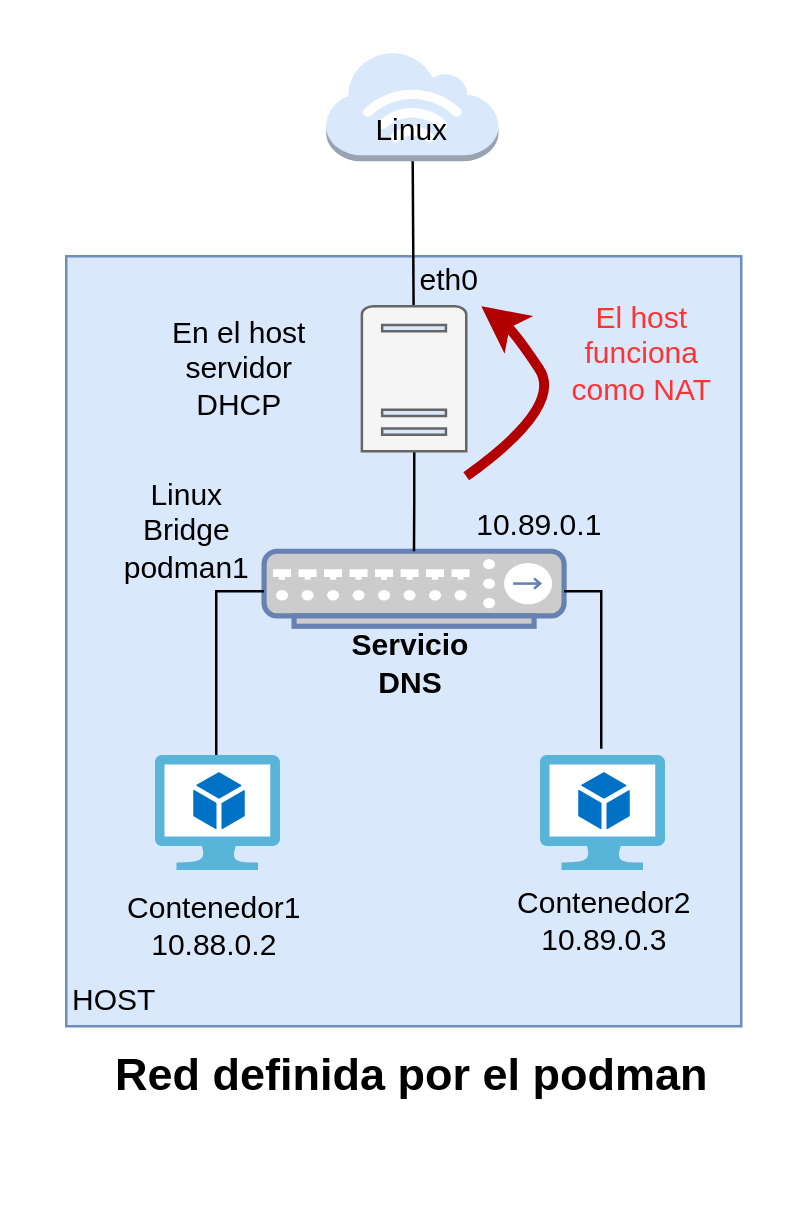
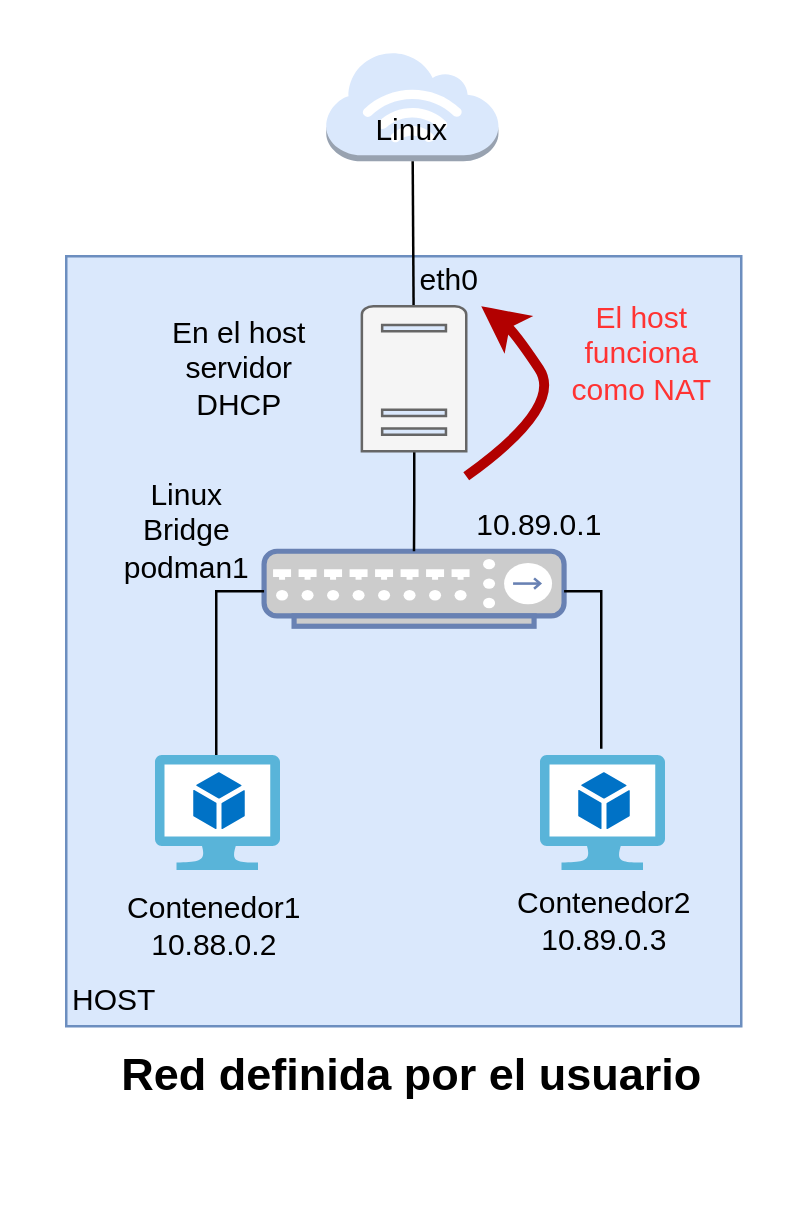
(412, 664) -> none
(413, 1076) -> (413, 1076)
